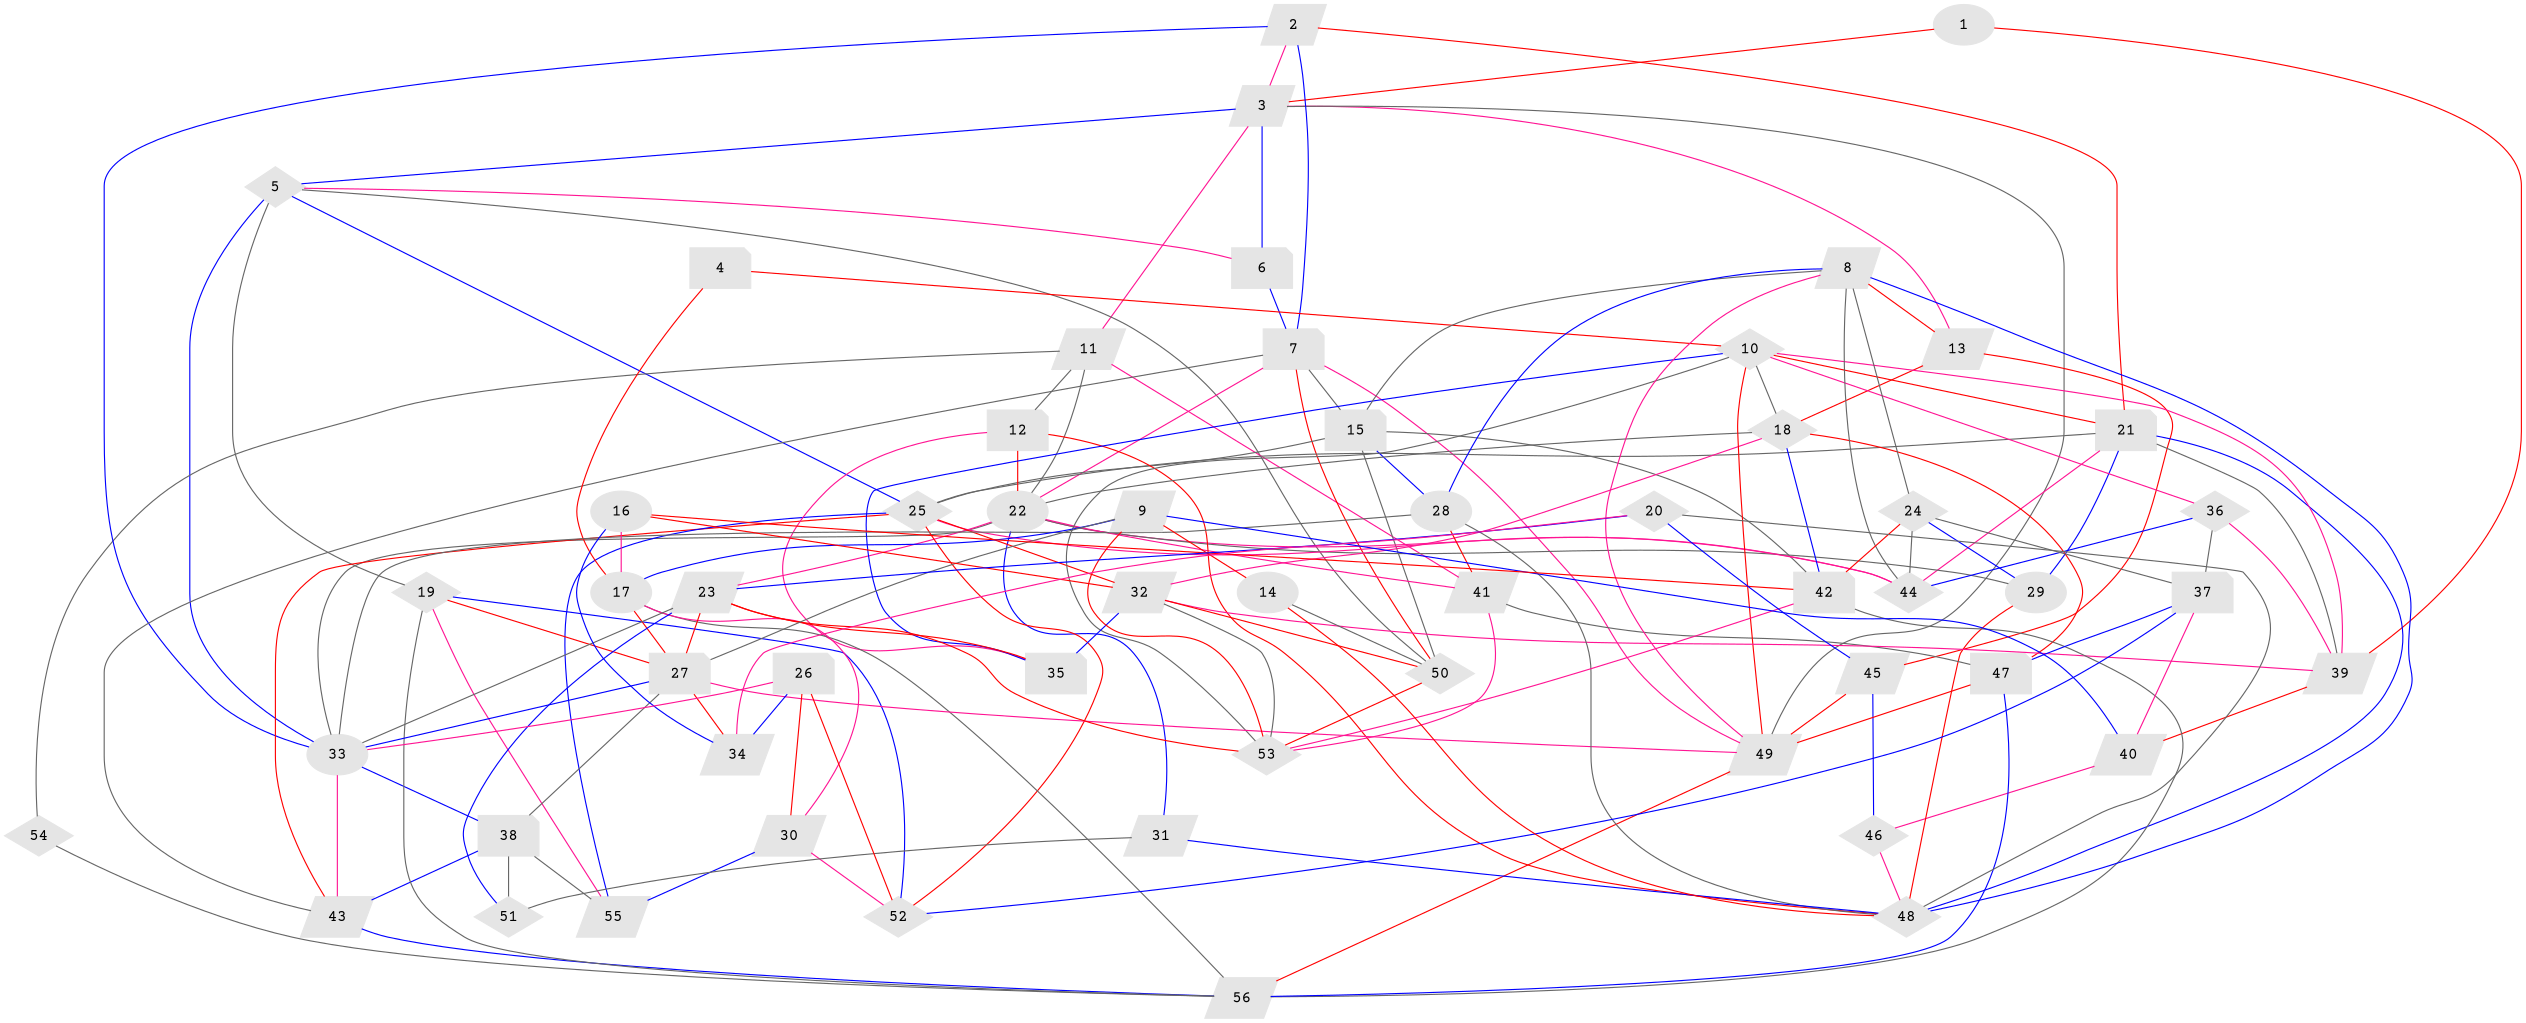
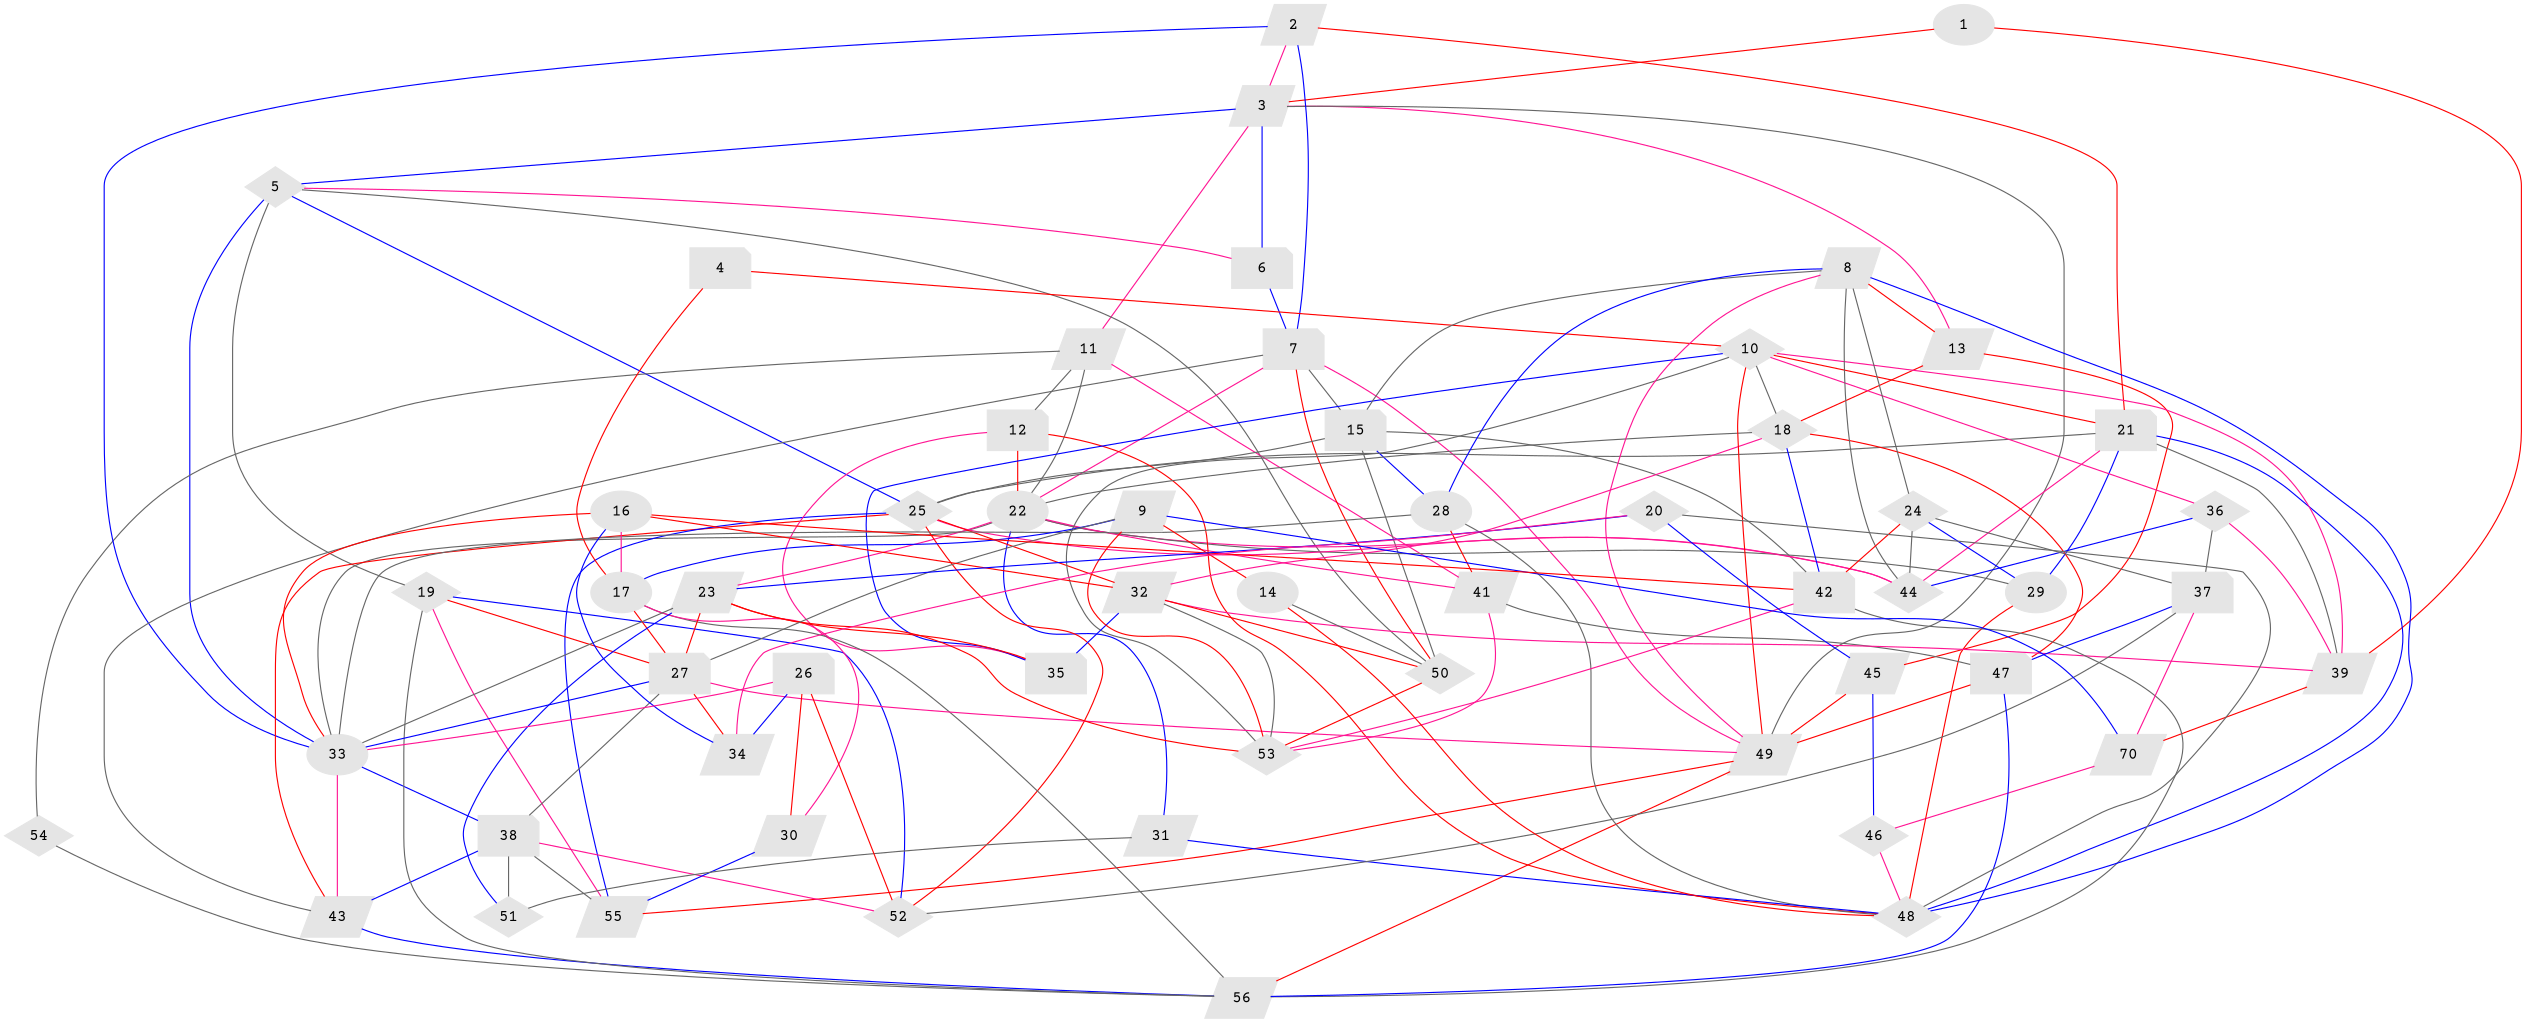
none -> (303, 571)
(2128, 755) -> (2128, 755)
(1570, 827) -> (1570, 827)
none -> (1191, 858)
(847, 879) -> (723, 880)
